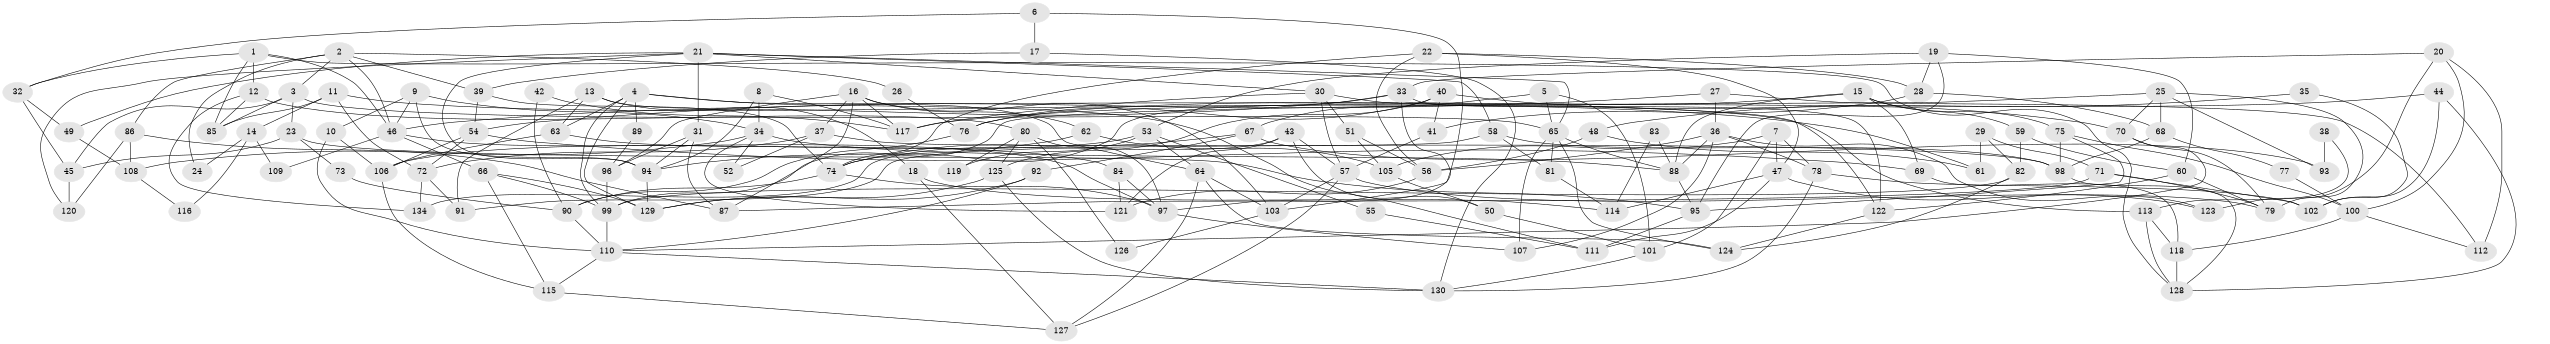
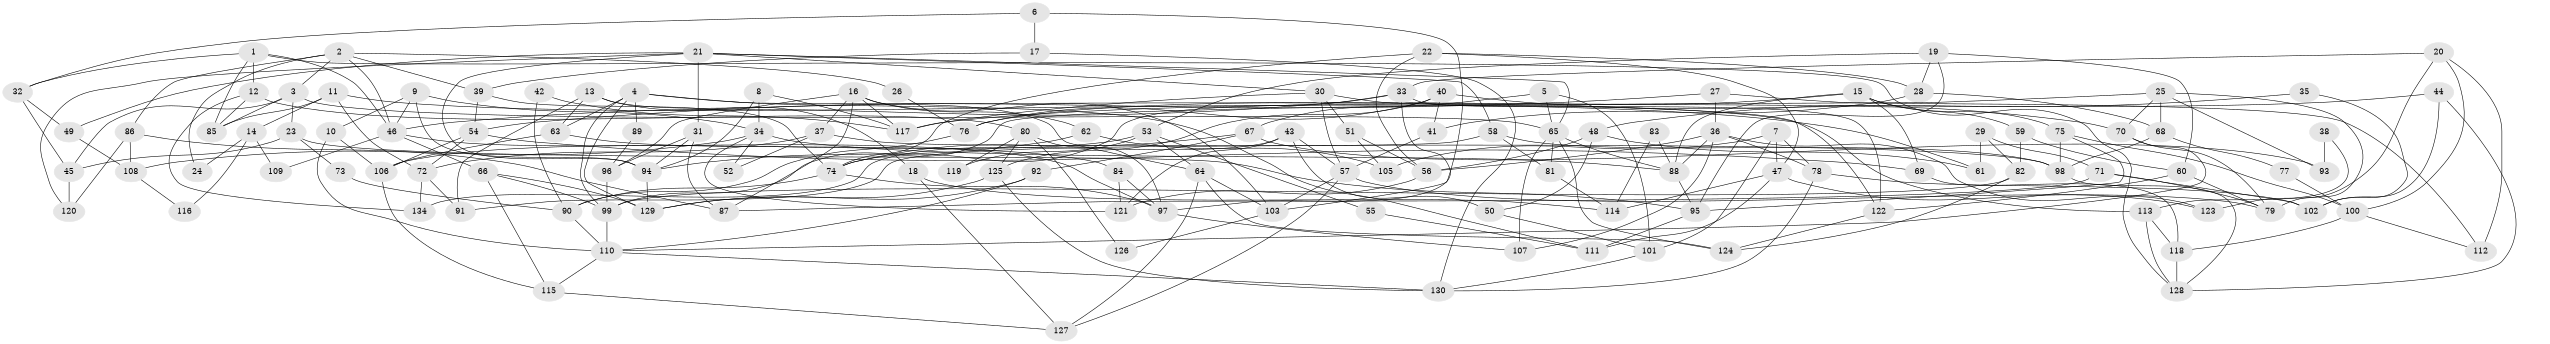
(1418, 186) -> (1560, 190)
